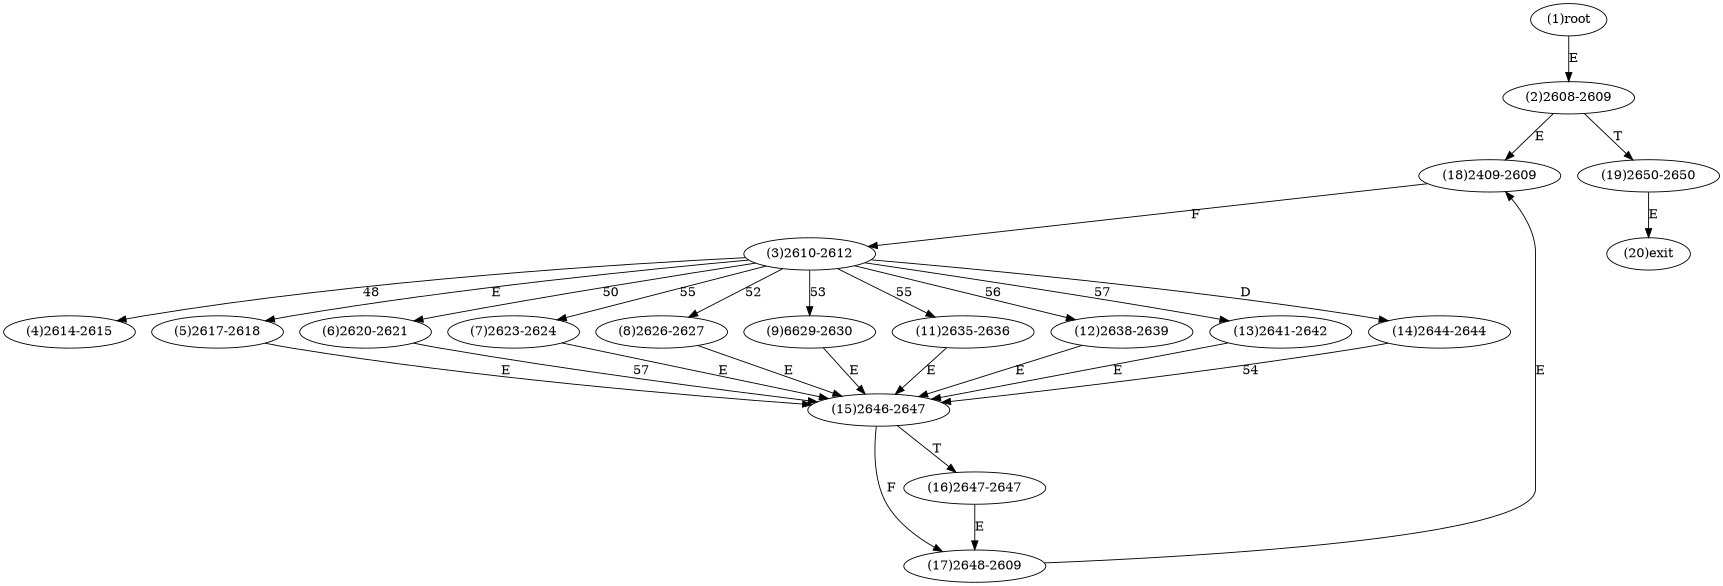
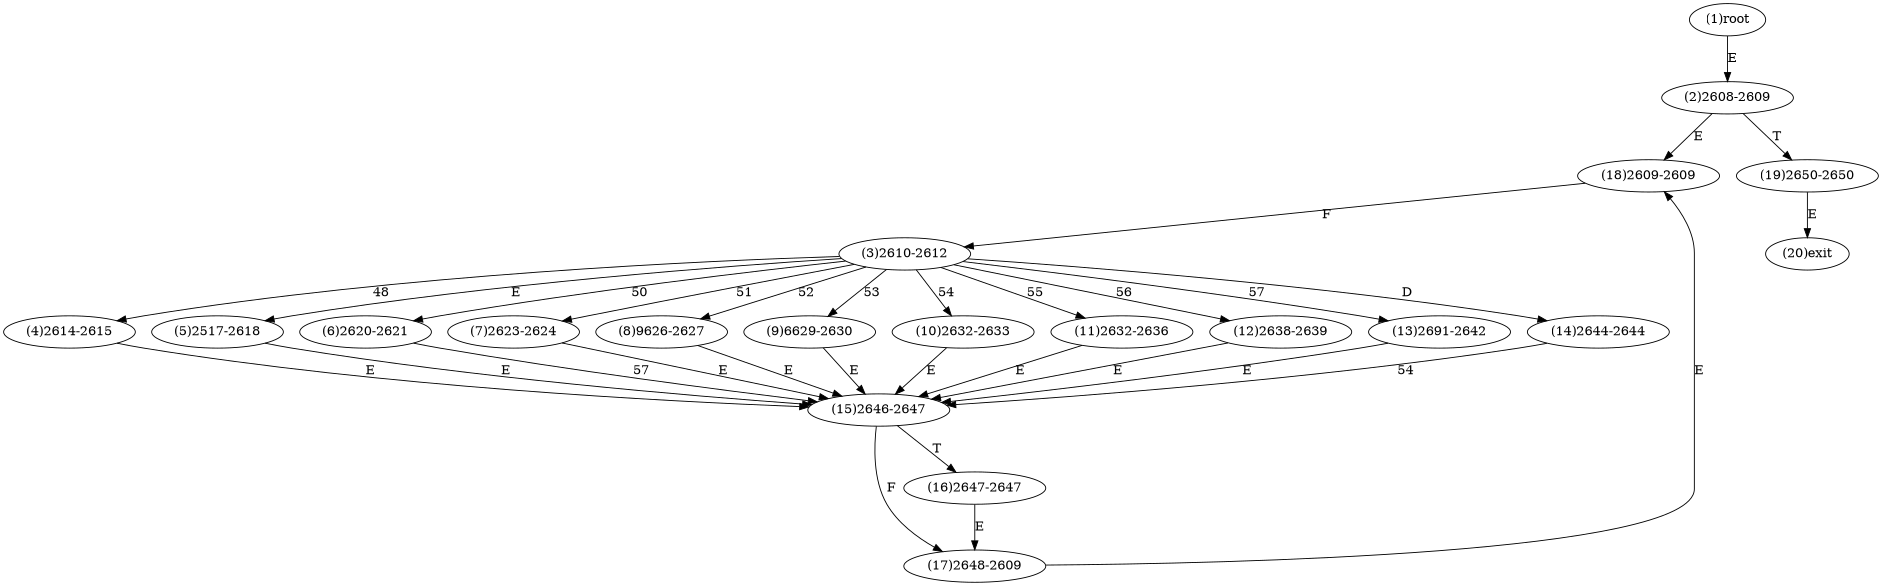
(1490, 176) -> (1649, 176)
(688, 293) -> (745, 293)
(218, 332) -> (218, 332)
(662, 332) -> (662, 332)
(963, 332) -> (1122, 332)
none -> (963, 332)
(1281, 332) -> (1440, 332)
none -> (457, 385)
